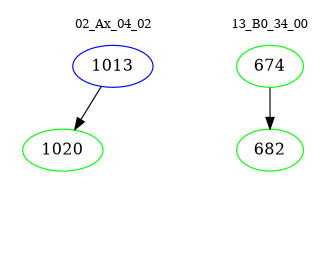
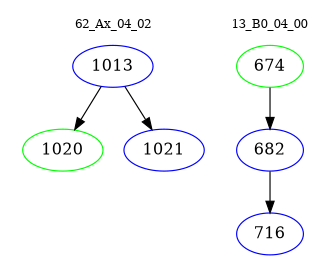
(113, 25) -> (113, 25)
(270, 25) -> (270, 25)
none -> (164, 150)
(270, 150) -> (270, 150)
none -> (270, 234)
